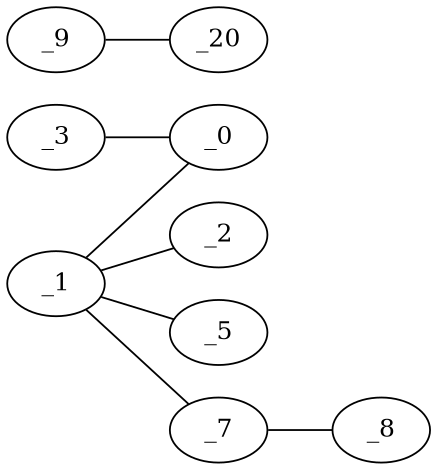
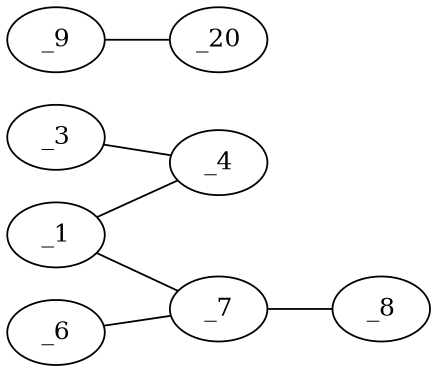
(219, 137) -> (219, 163)
(219, 235) -> none
none -> (56, 332)
(219, 332) -> none
